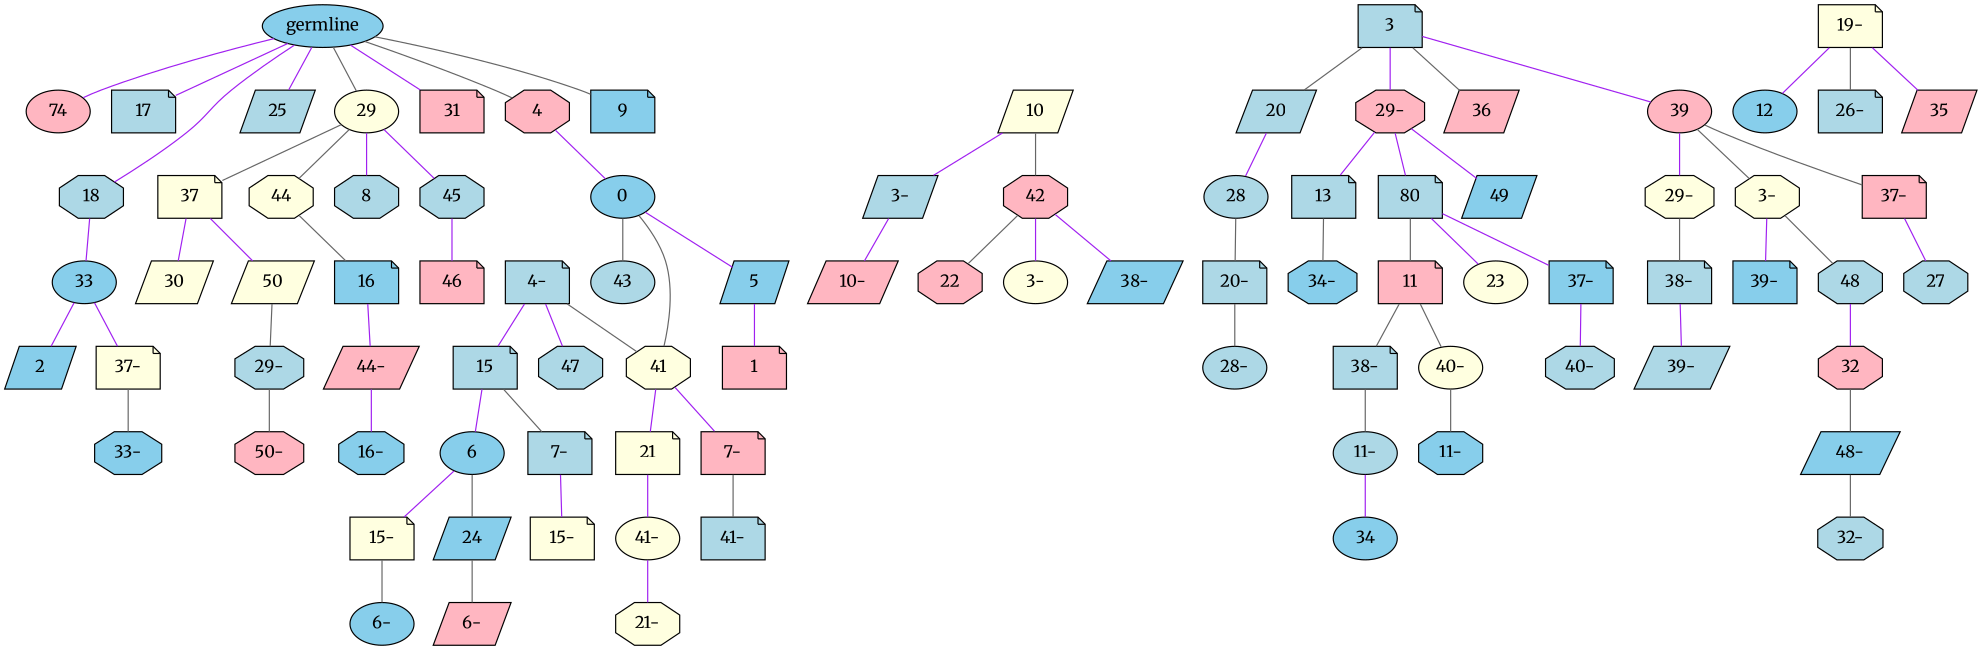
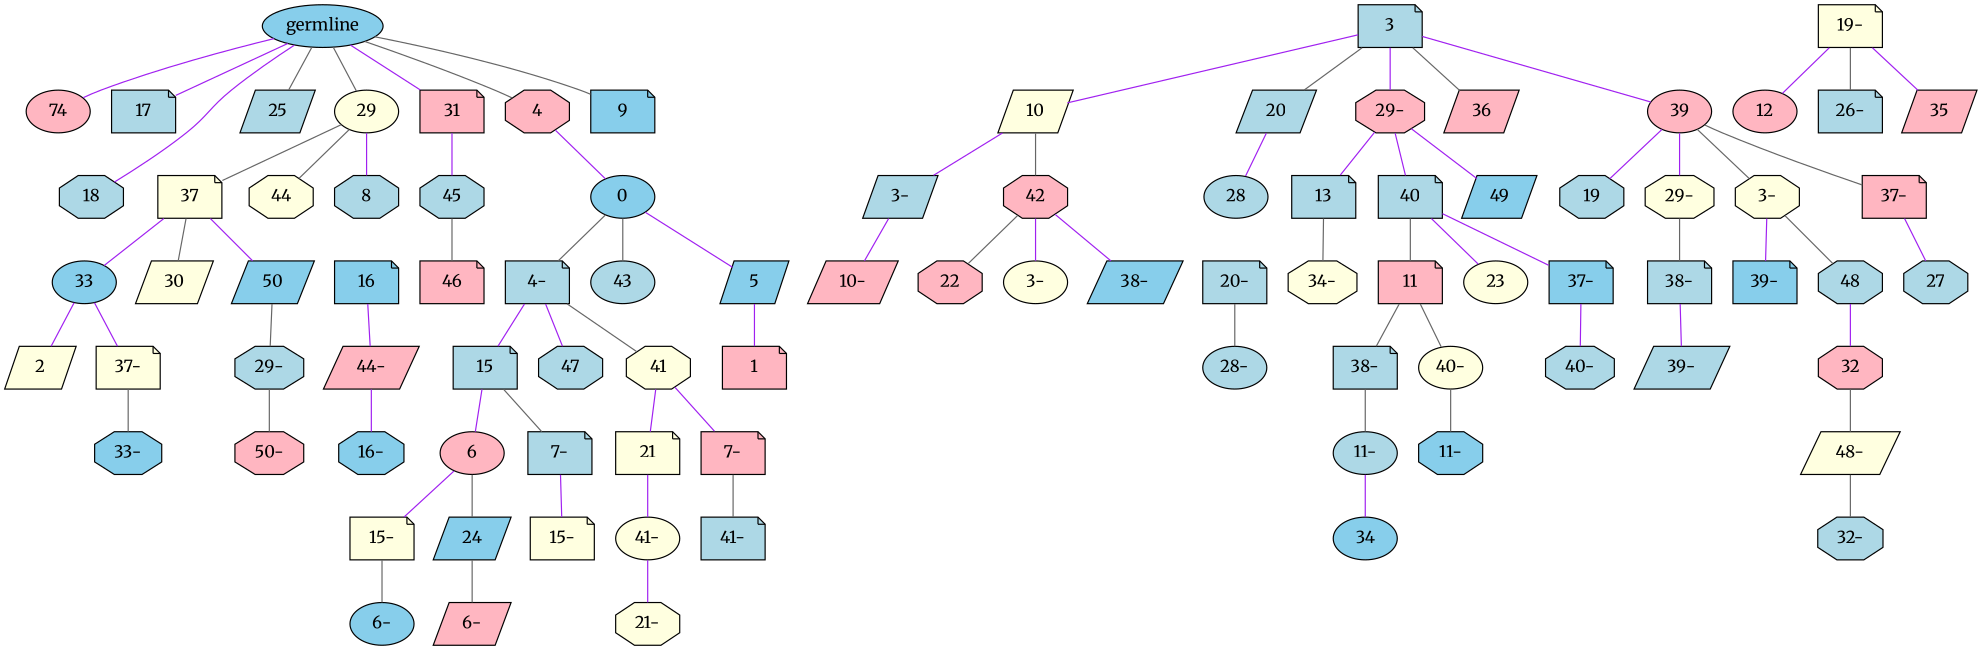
(300, 69) -> (300, 69)
none -> (1213, 69)
(1765, 111) -> (1765, 111)
(409, 154) -> (452, 154)
(1410, 197) -> (1410, 197)
none -> (1592, 197)
(323, 238) -> none
(88, 240) -> (134, 242)
(182, 240) -> (182, 240)
(452, 240) -> (452, 240)
(1235, 240) -> none
(669, 277) -> (582, 238)
(273, 282) -> (273, 282)
(1323, 282) -> (1323, 282)
(40, 368) -> (40, 368)
(472, 453) -> (472, 453)
(1850, 453) -> (1850, 453)
